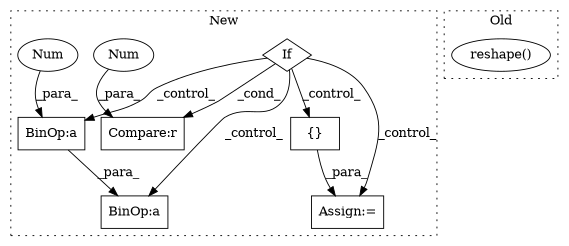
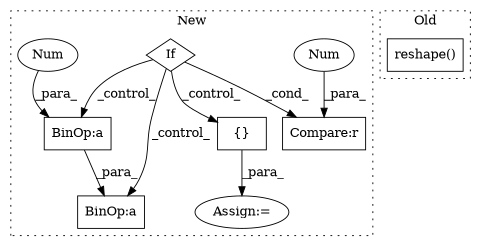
(501, 55) -> (425, 55)
(373, 105) -> none
(348, 212) -> (242, 212)
